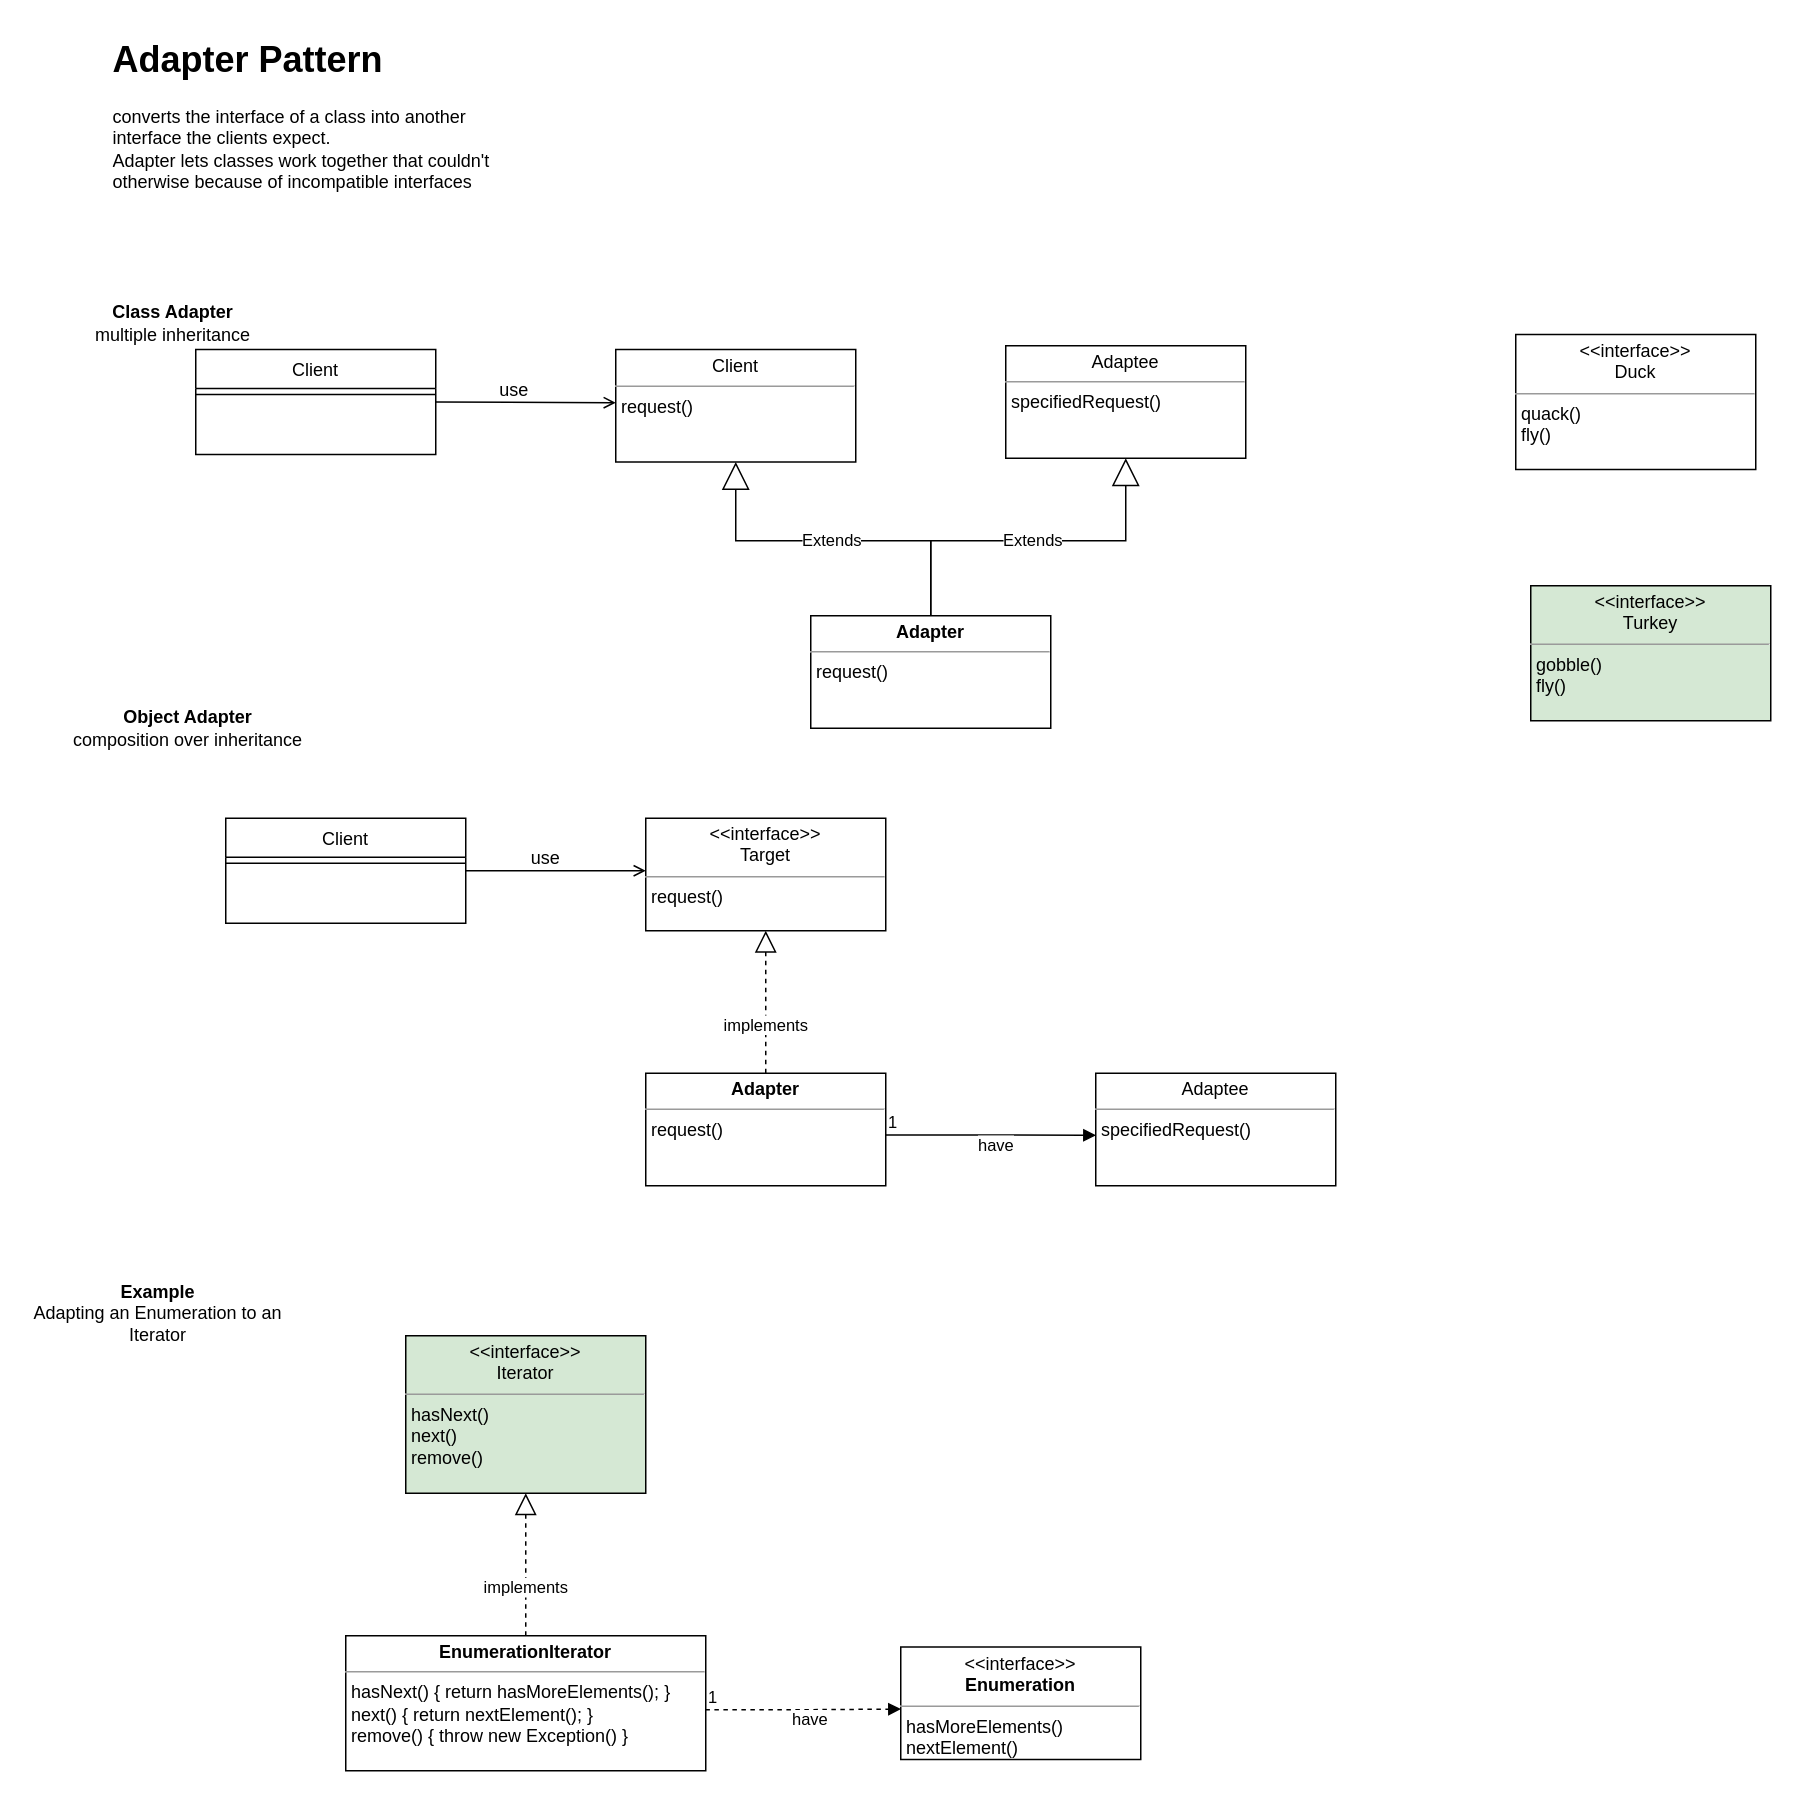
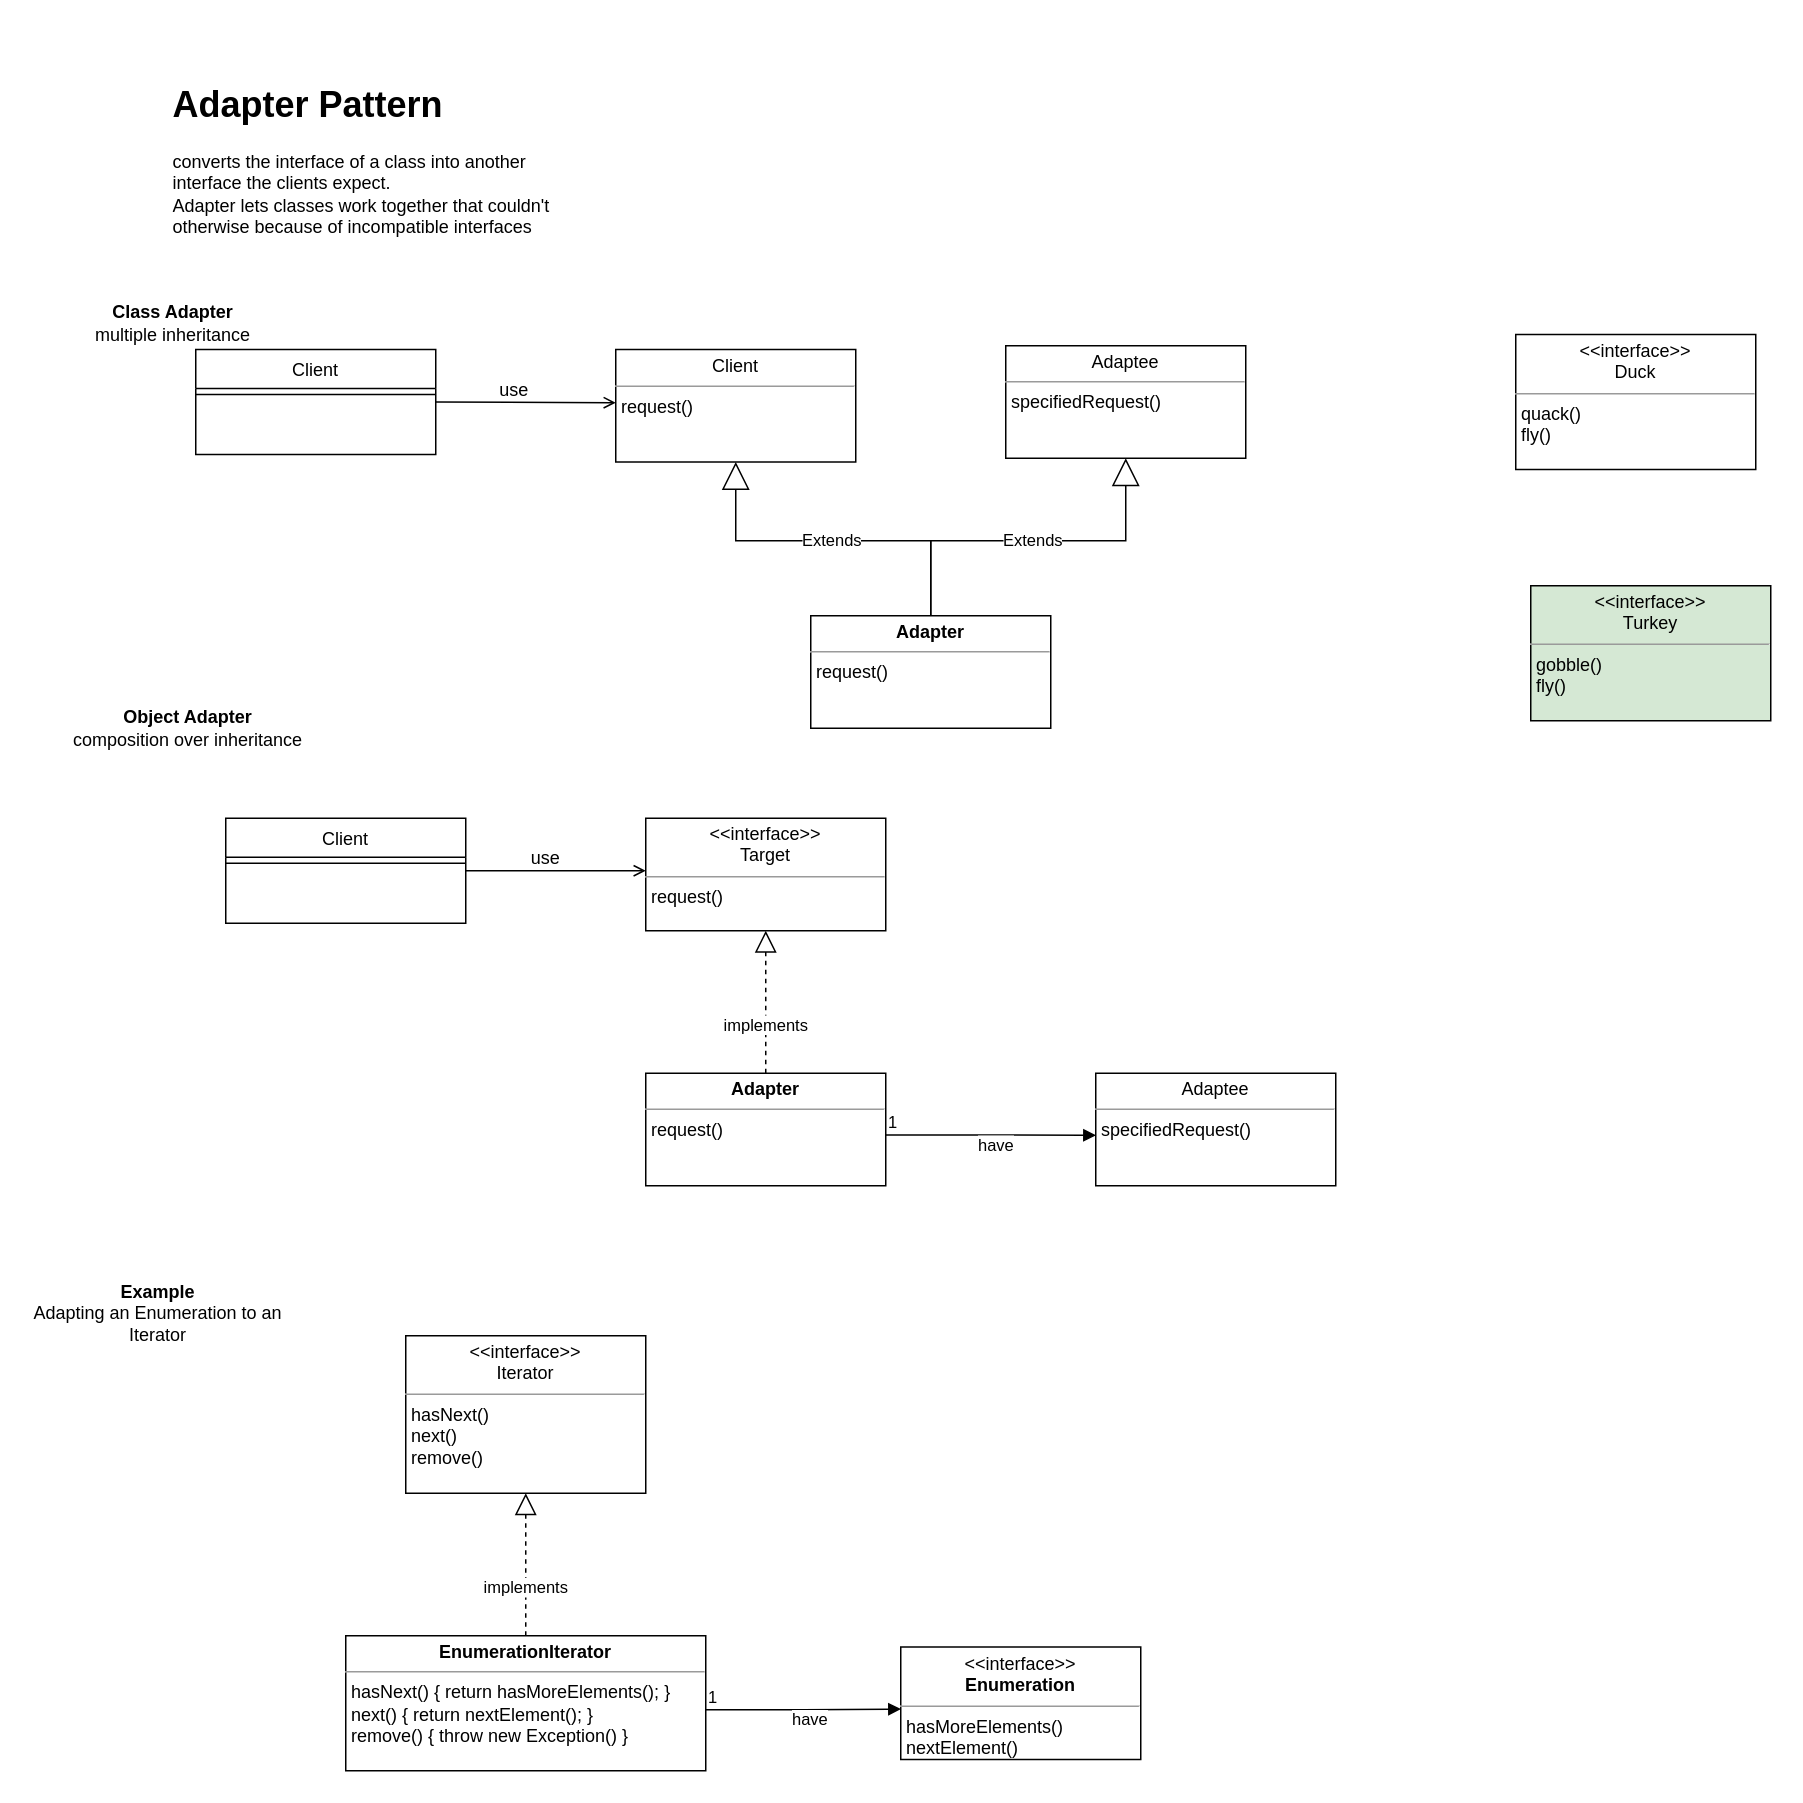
(301, 121) -> (361, 166)
(526, 1415) -> (526, 1415)
(796, 1710) -> (796, 1710)
